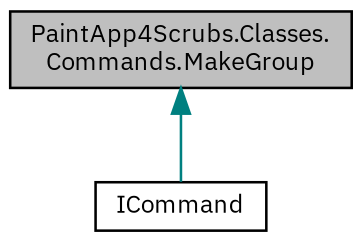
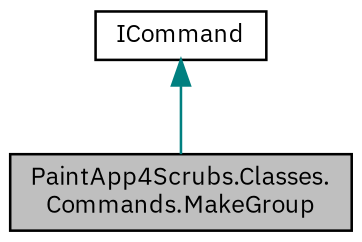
(181, 148) -> (181, 120)
